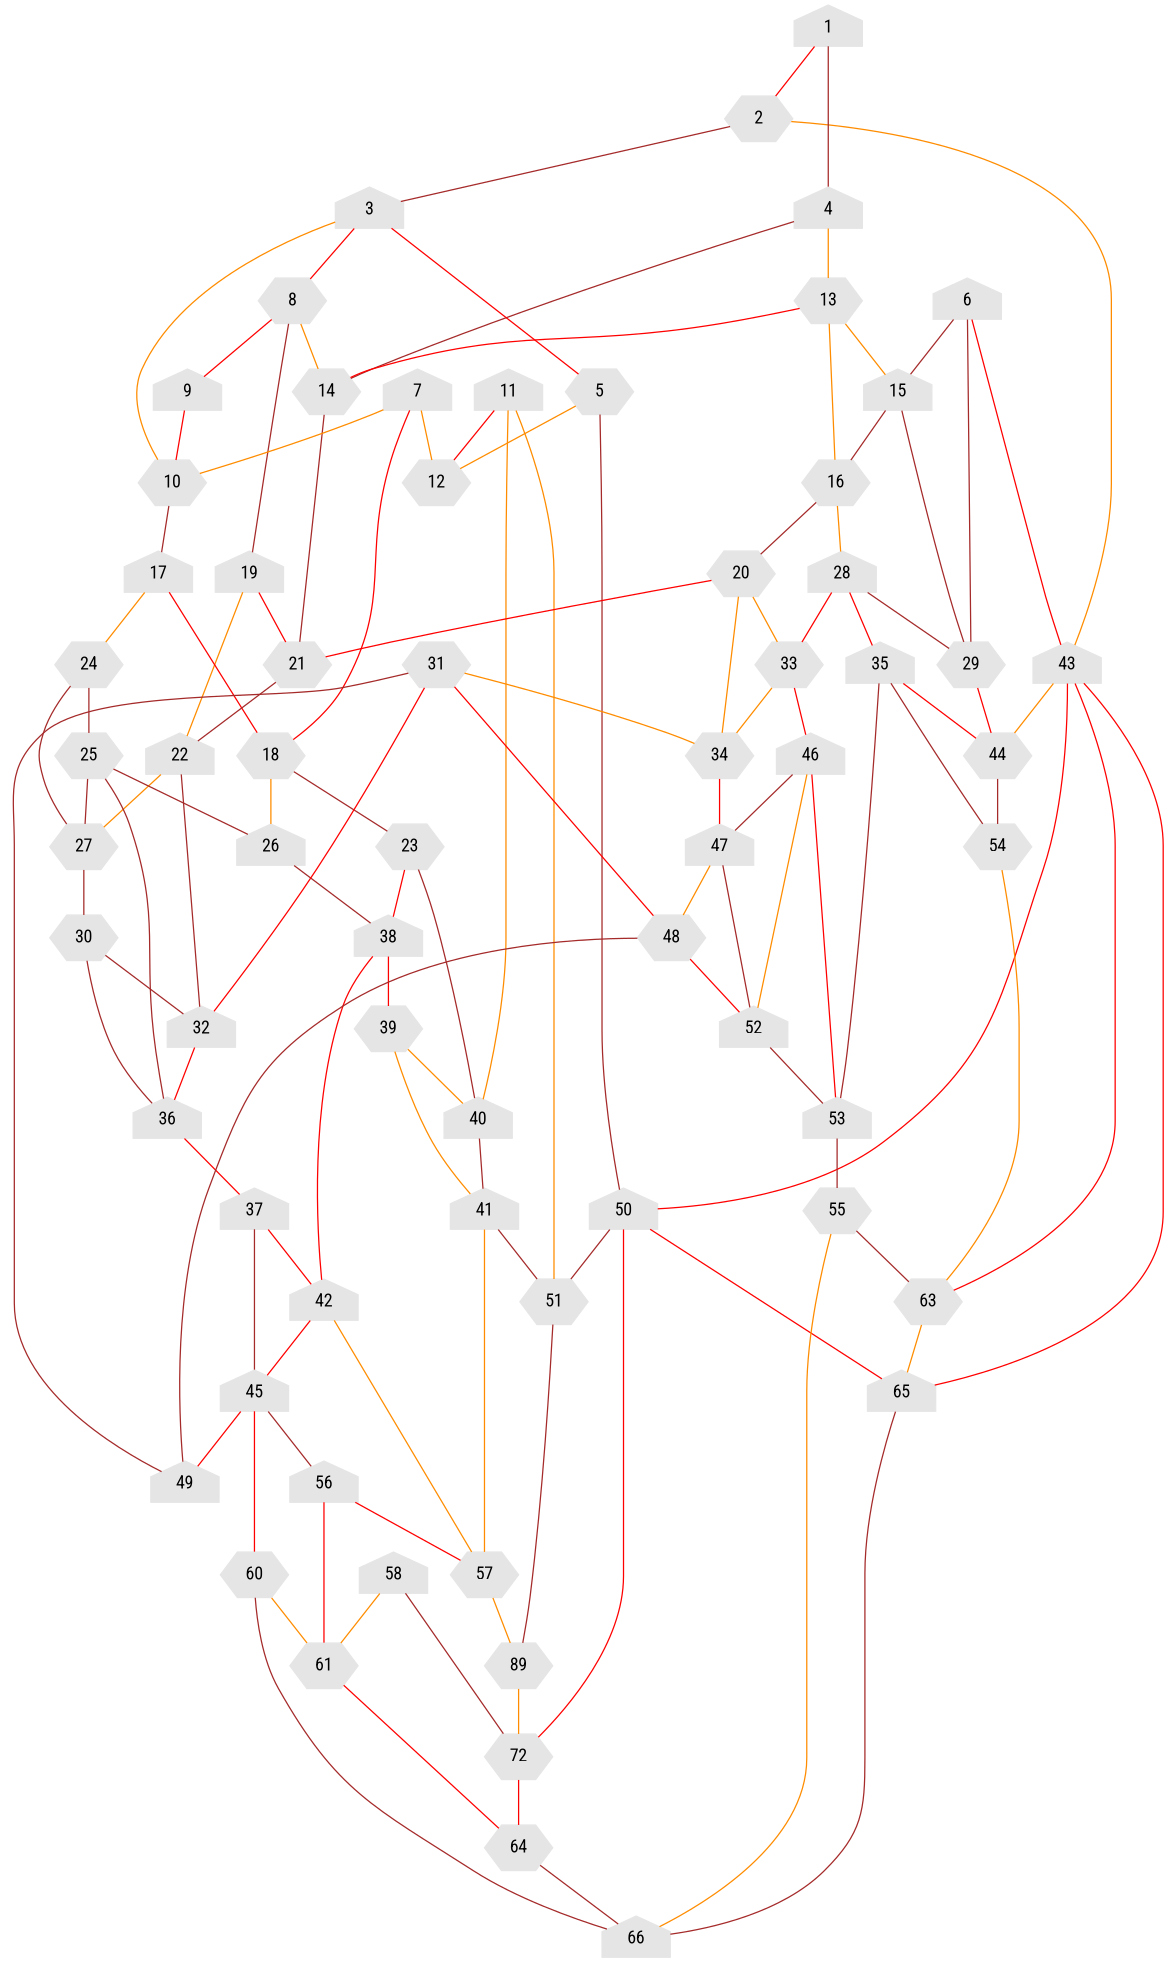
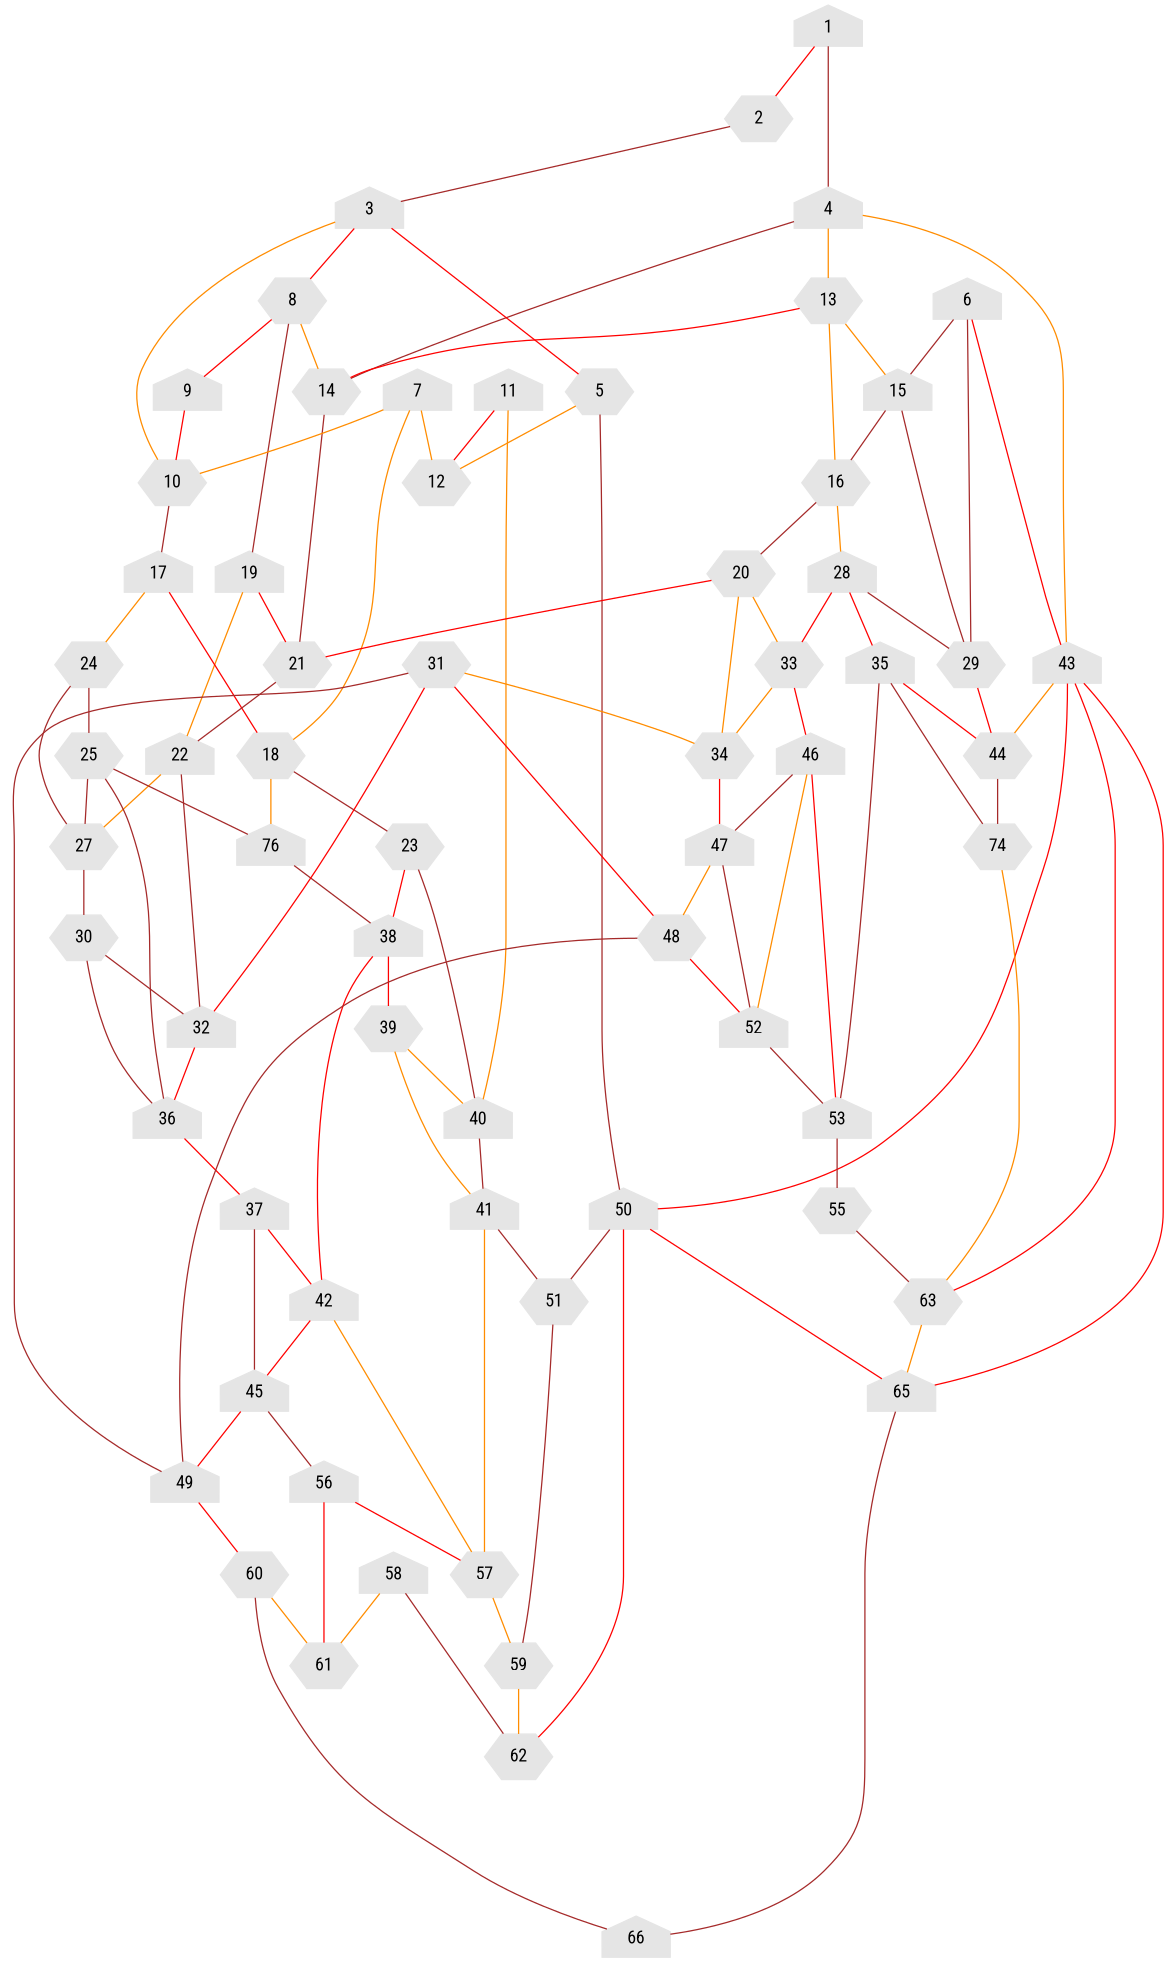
(1106, 276) -> (1063, 370)
(374, 586) -> (374, 586)
(554, 842) -> none
(271, 847) -> (271, 847)
(998, 847) -> (998, 847)
(254, 1481) -> (218, 1527)
(807, 1612) -> none
(519, 1666) -> (519, 1666)
(519, 1757) -> (519, 1757)
(519, 1848) -> none
